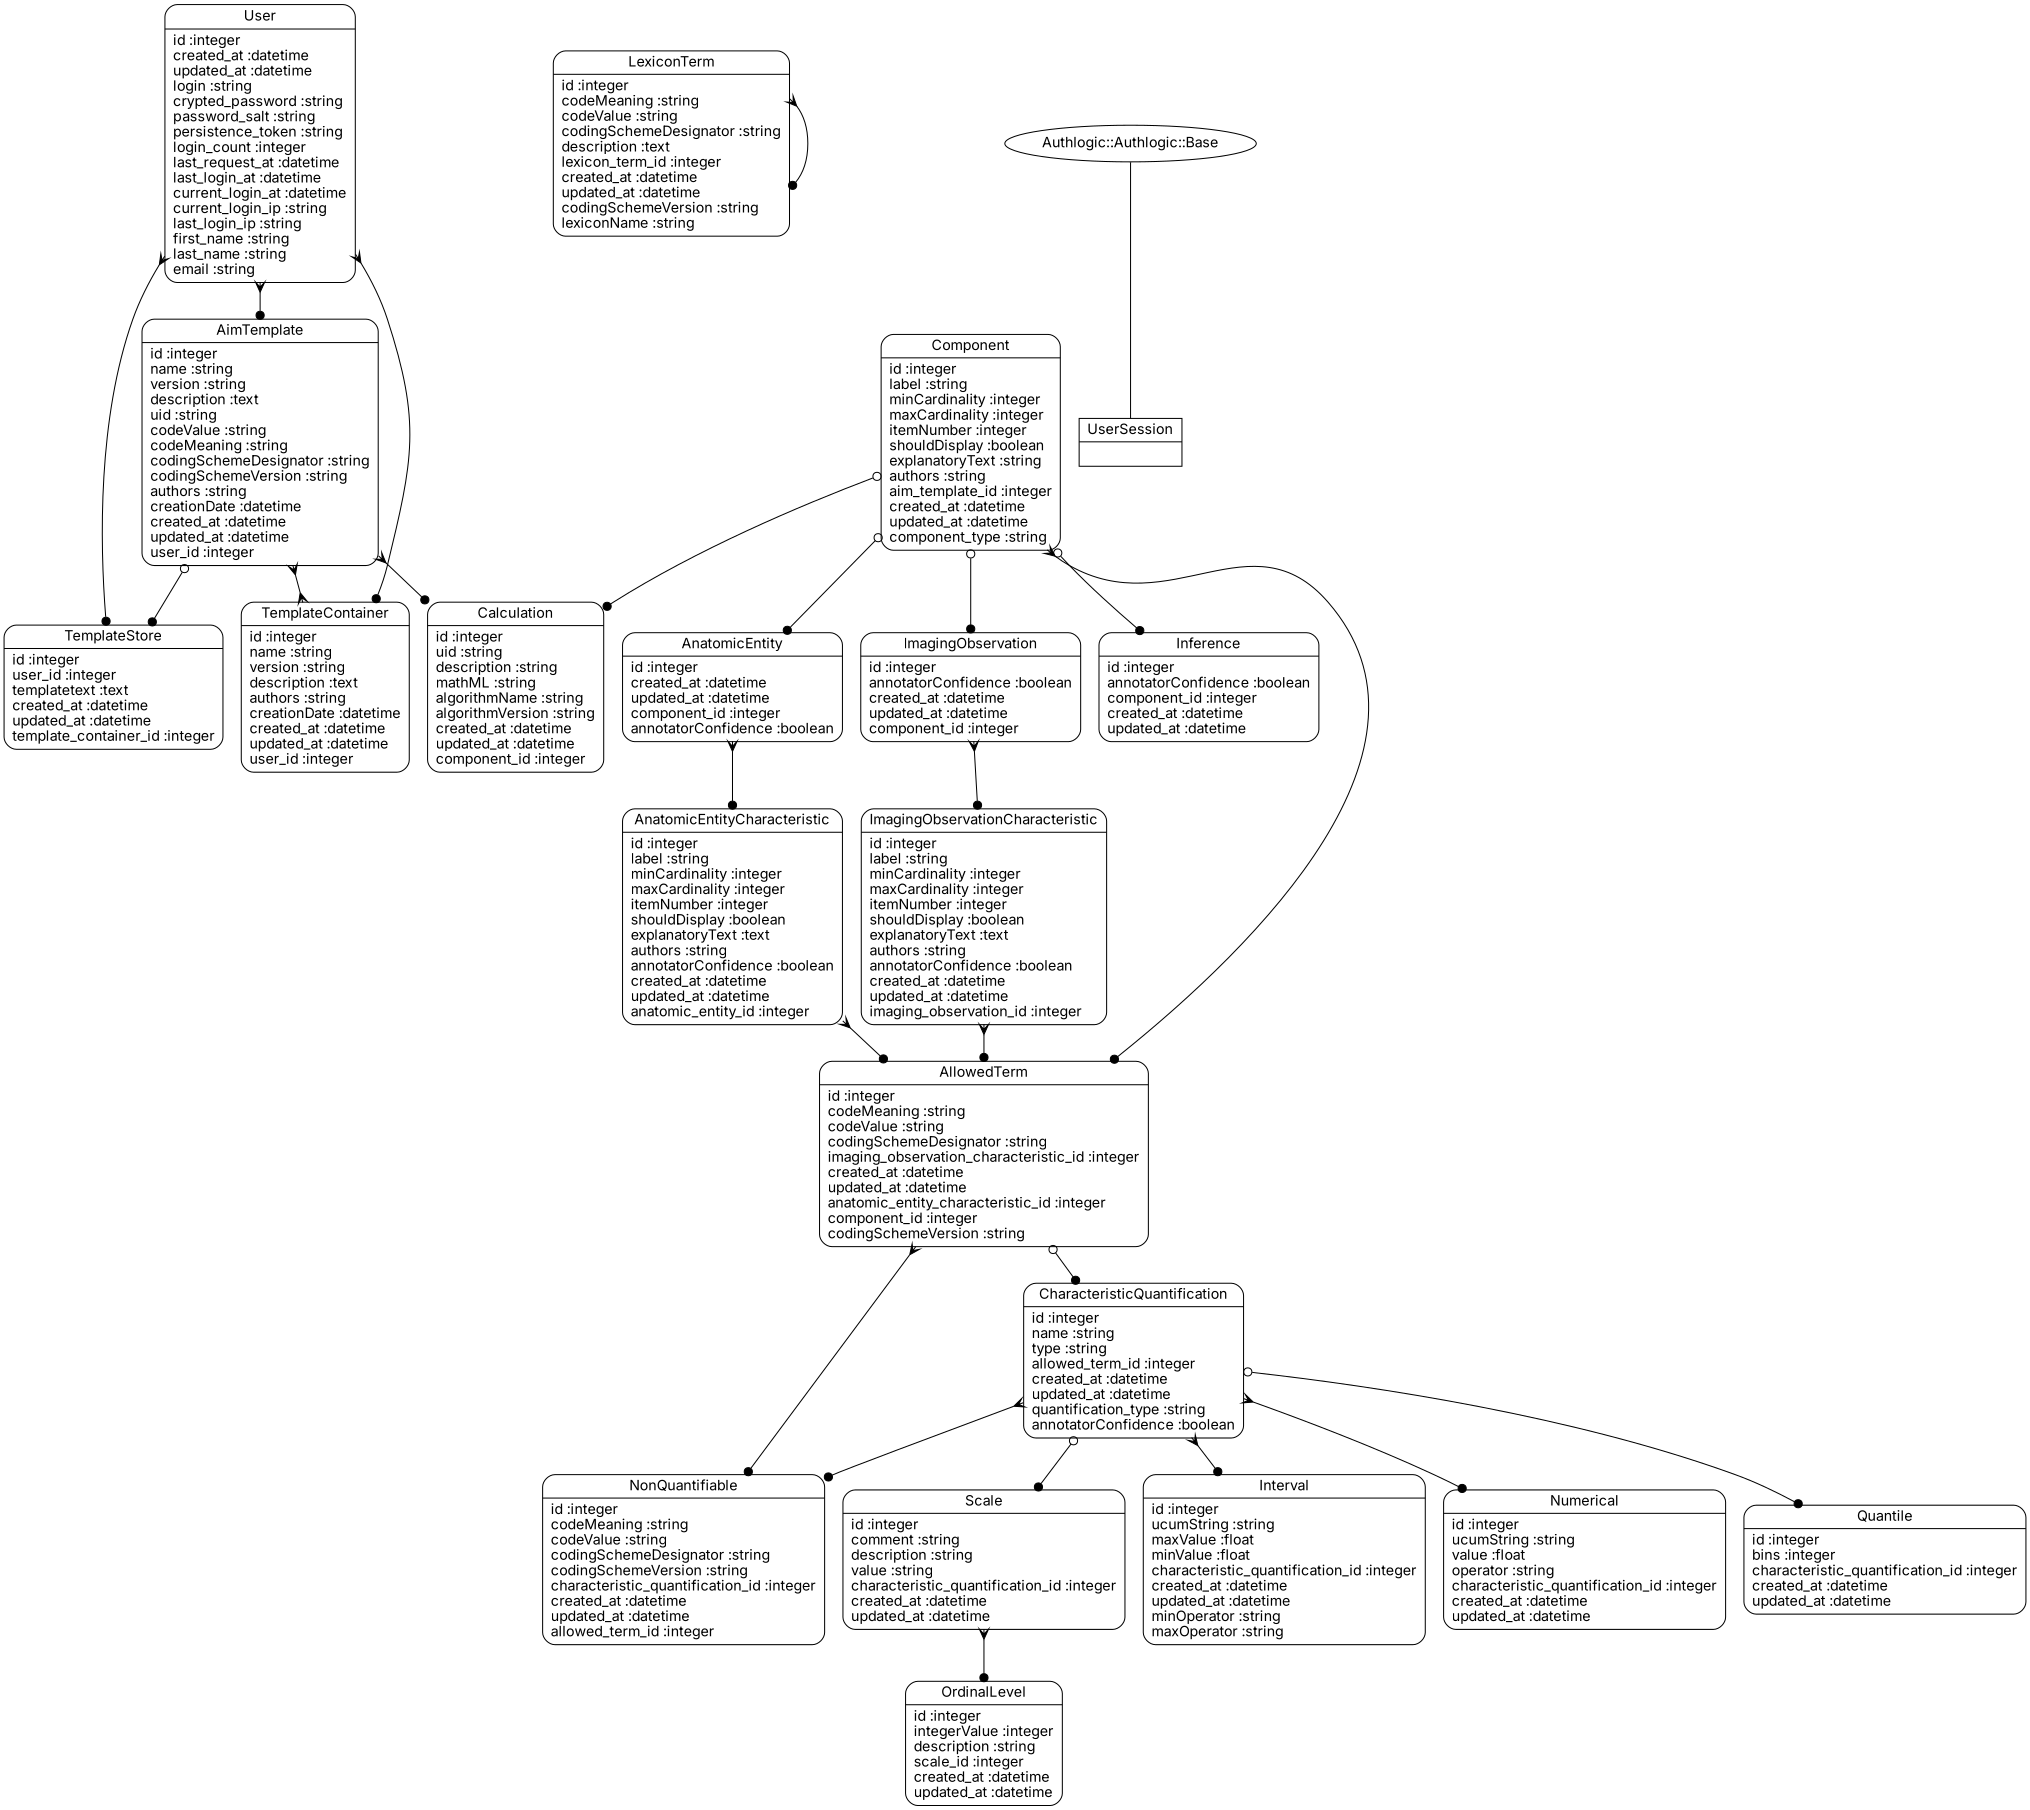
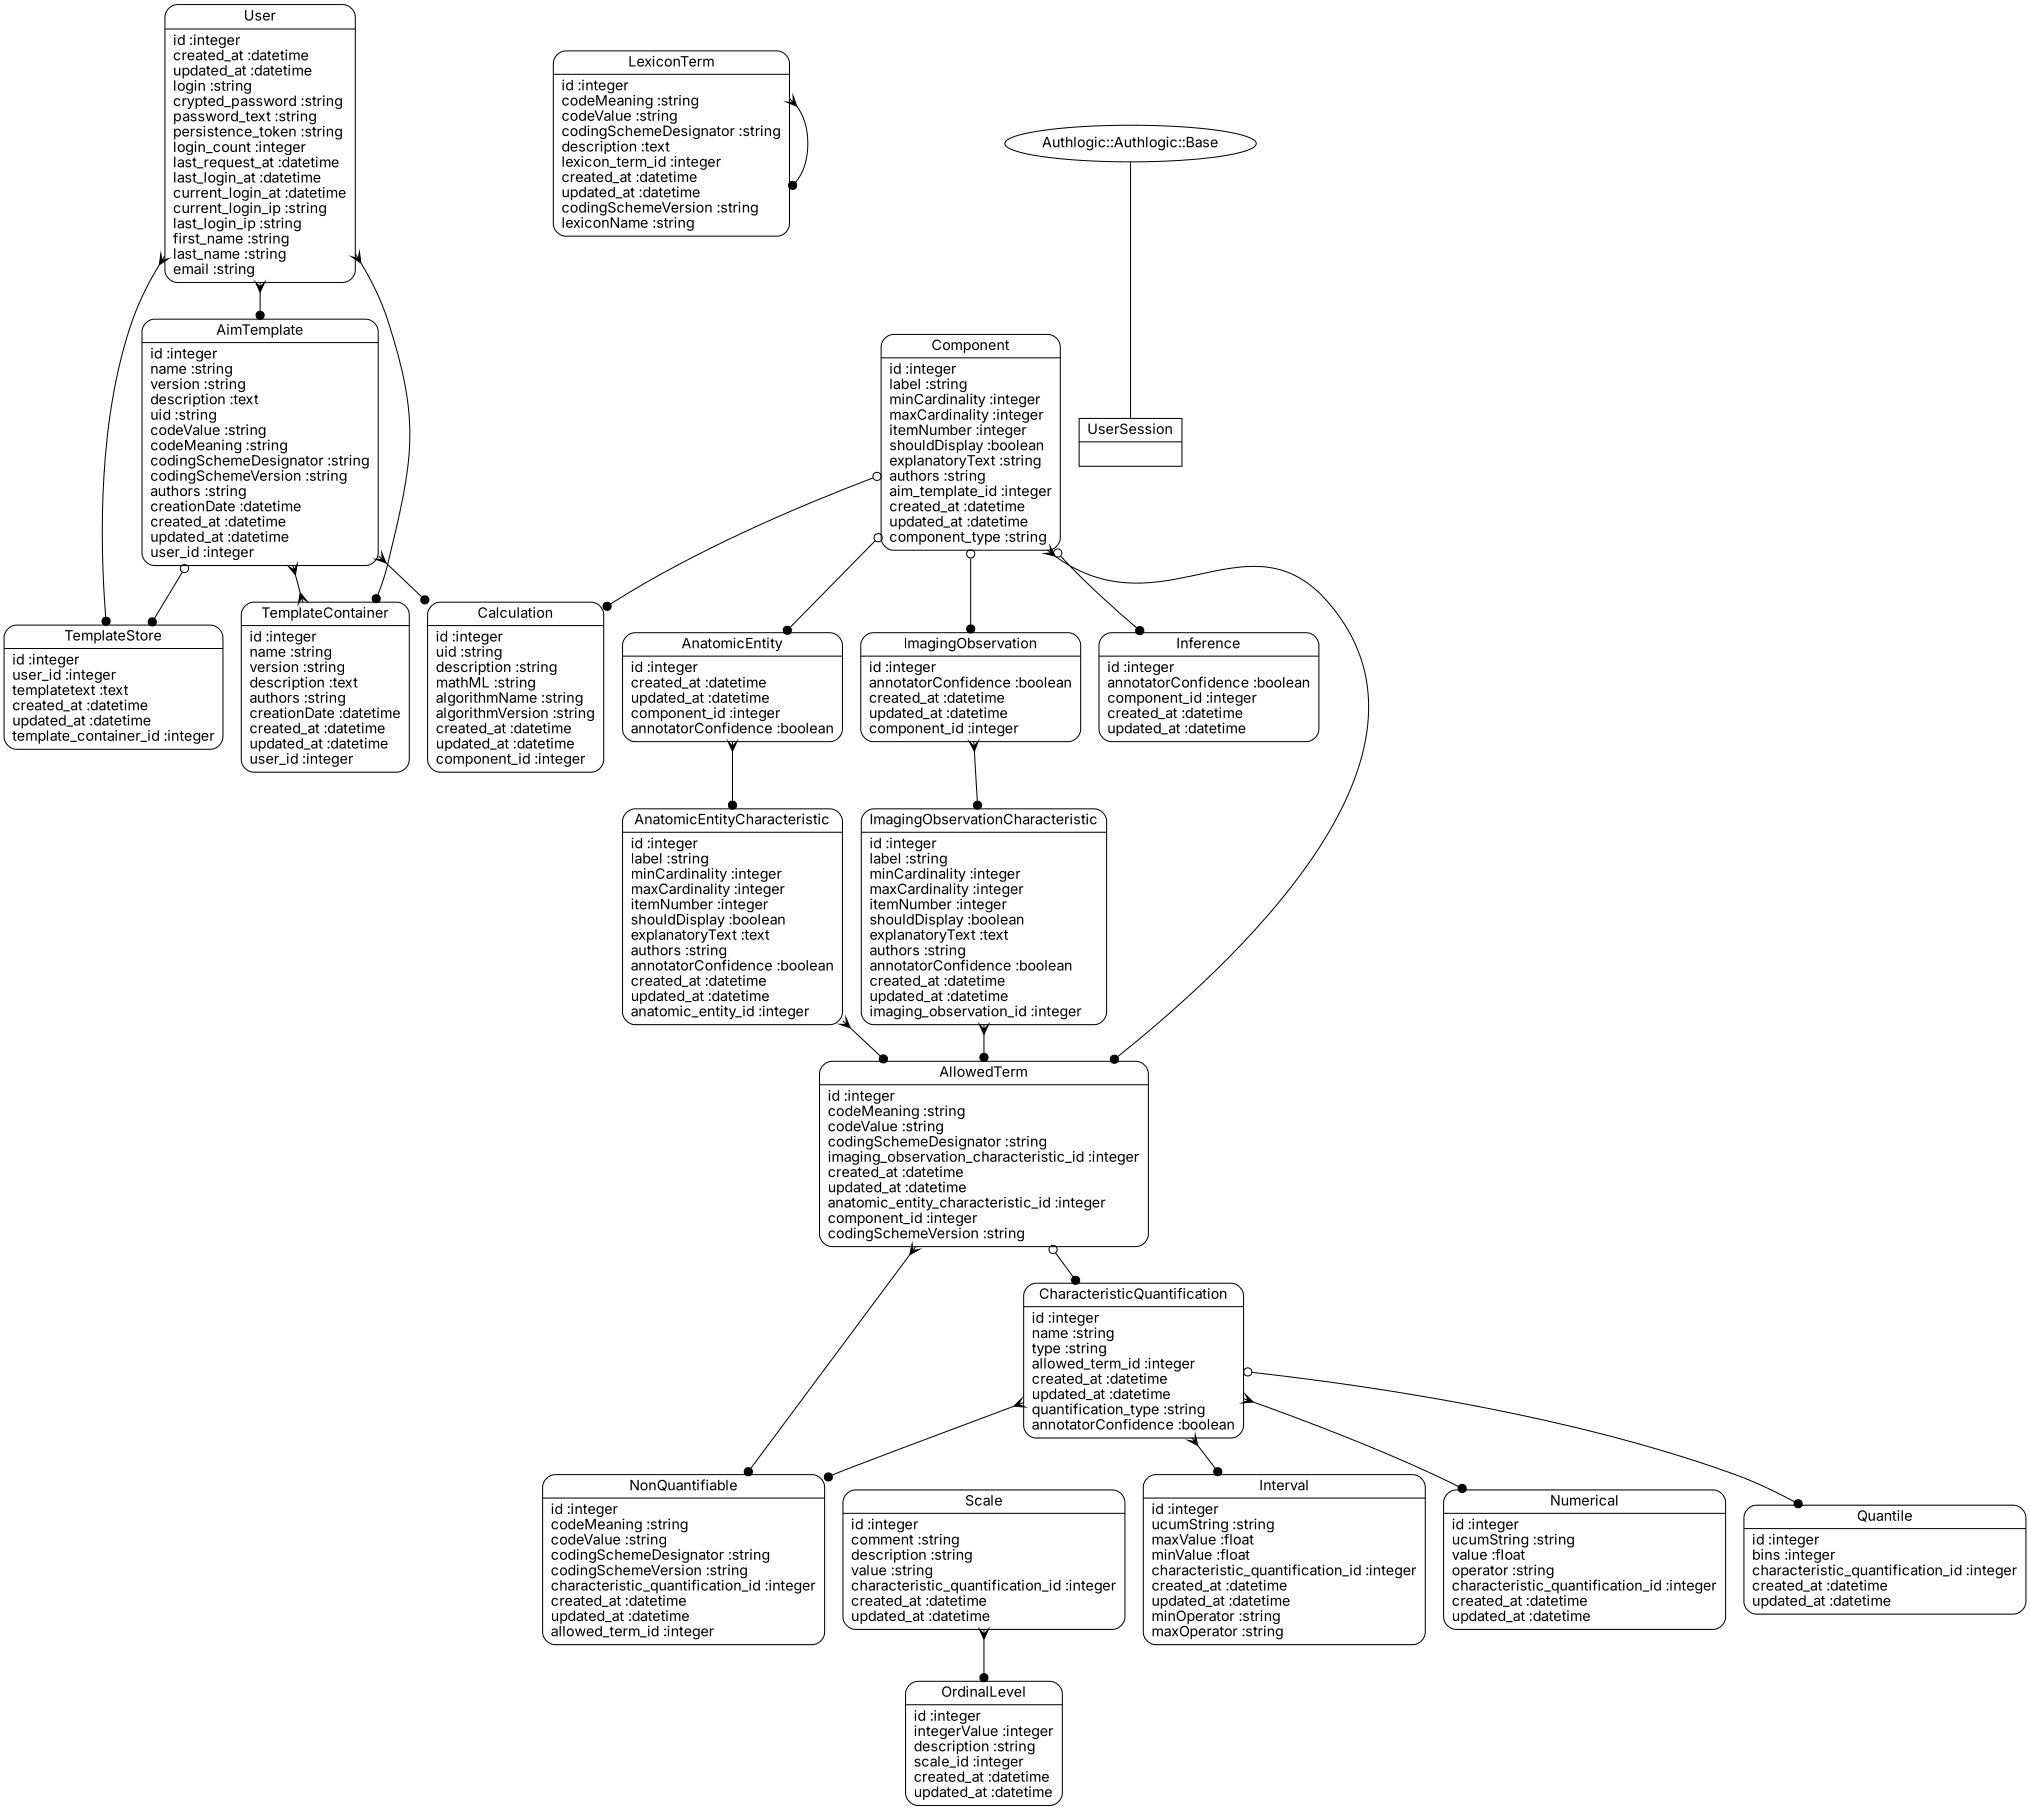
(244, 117) -> (245, 117)
(1056, 1464) -> none
